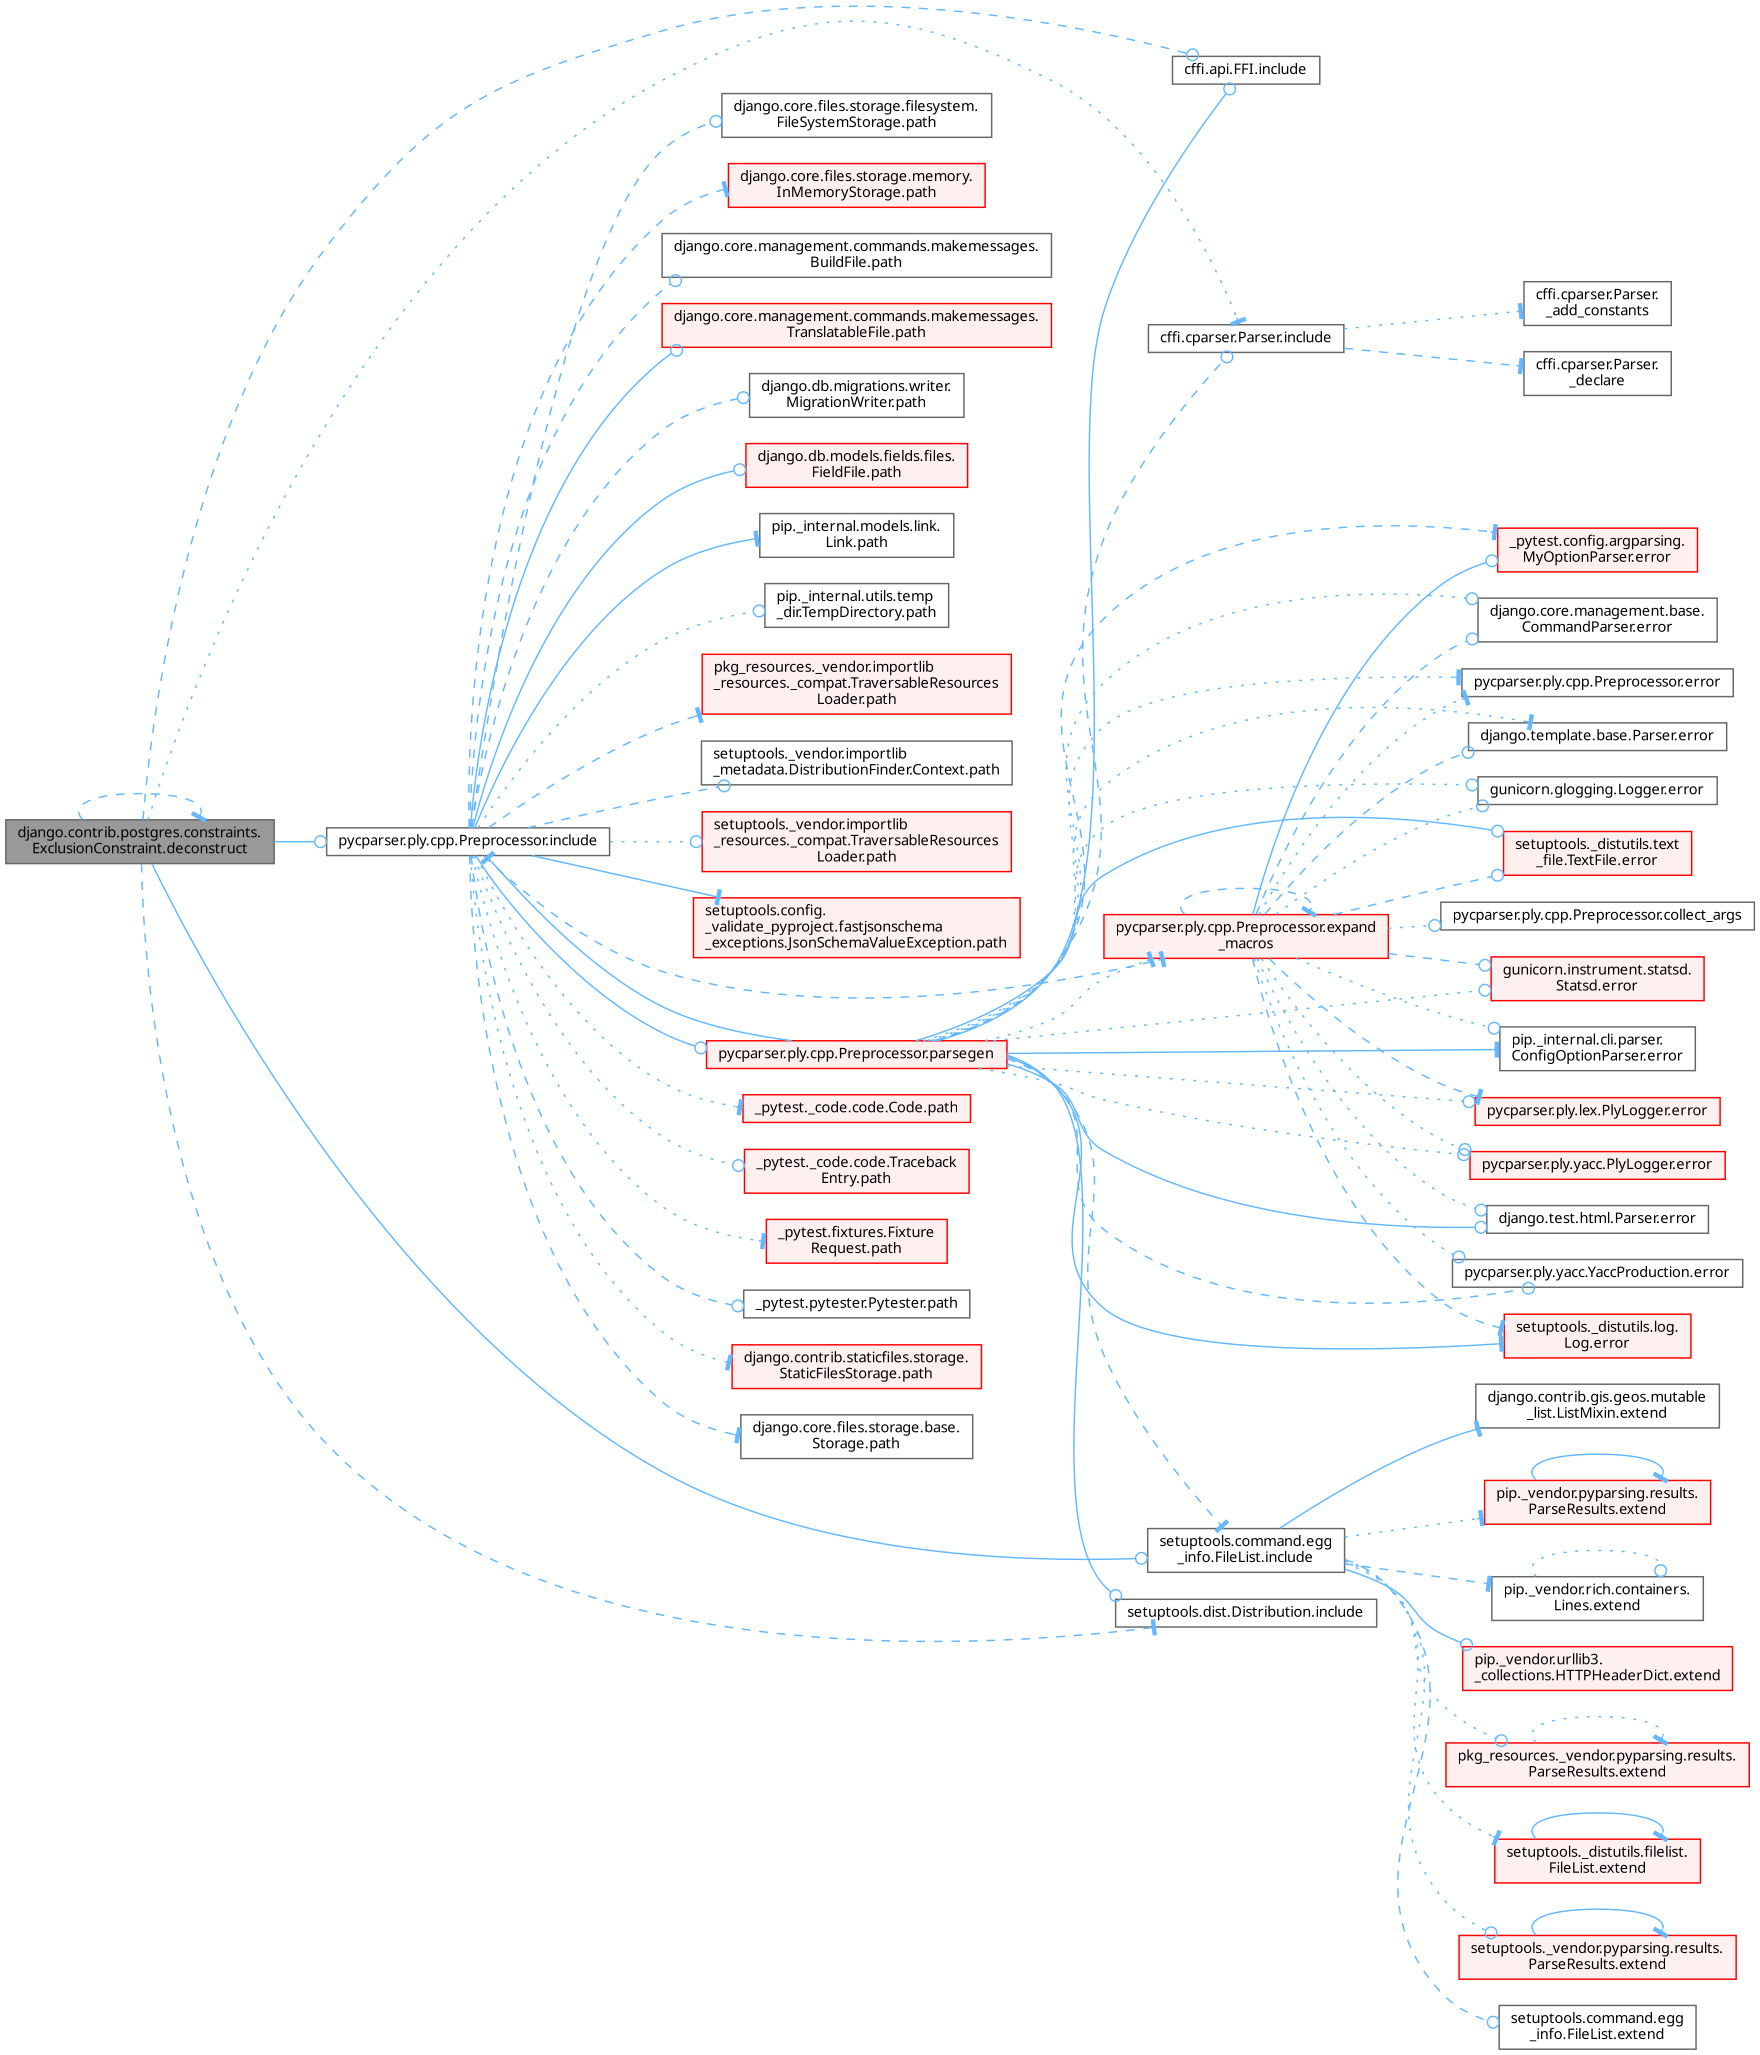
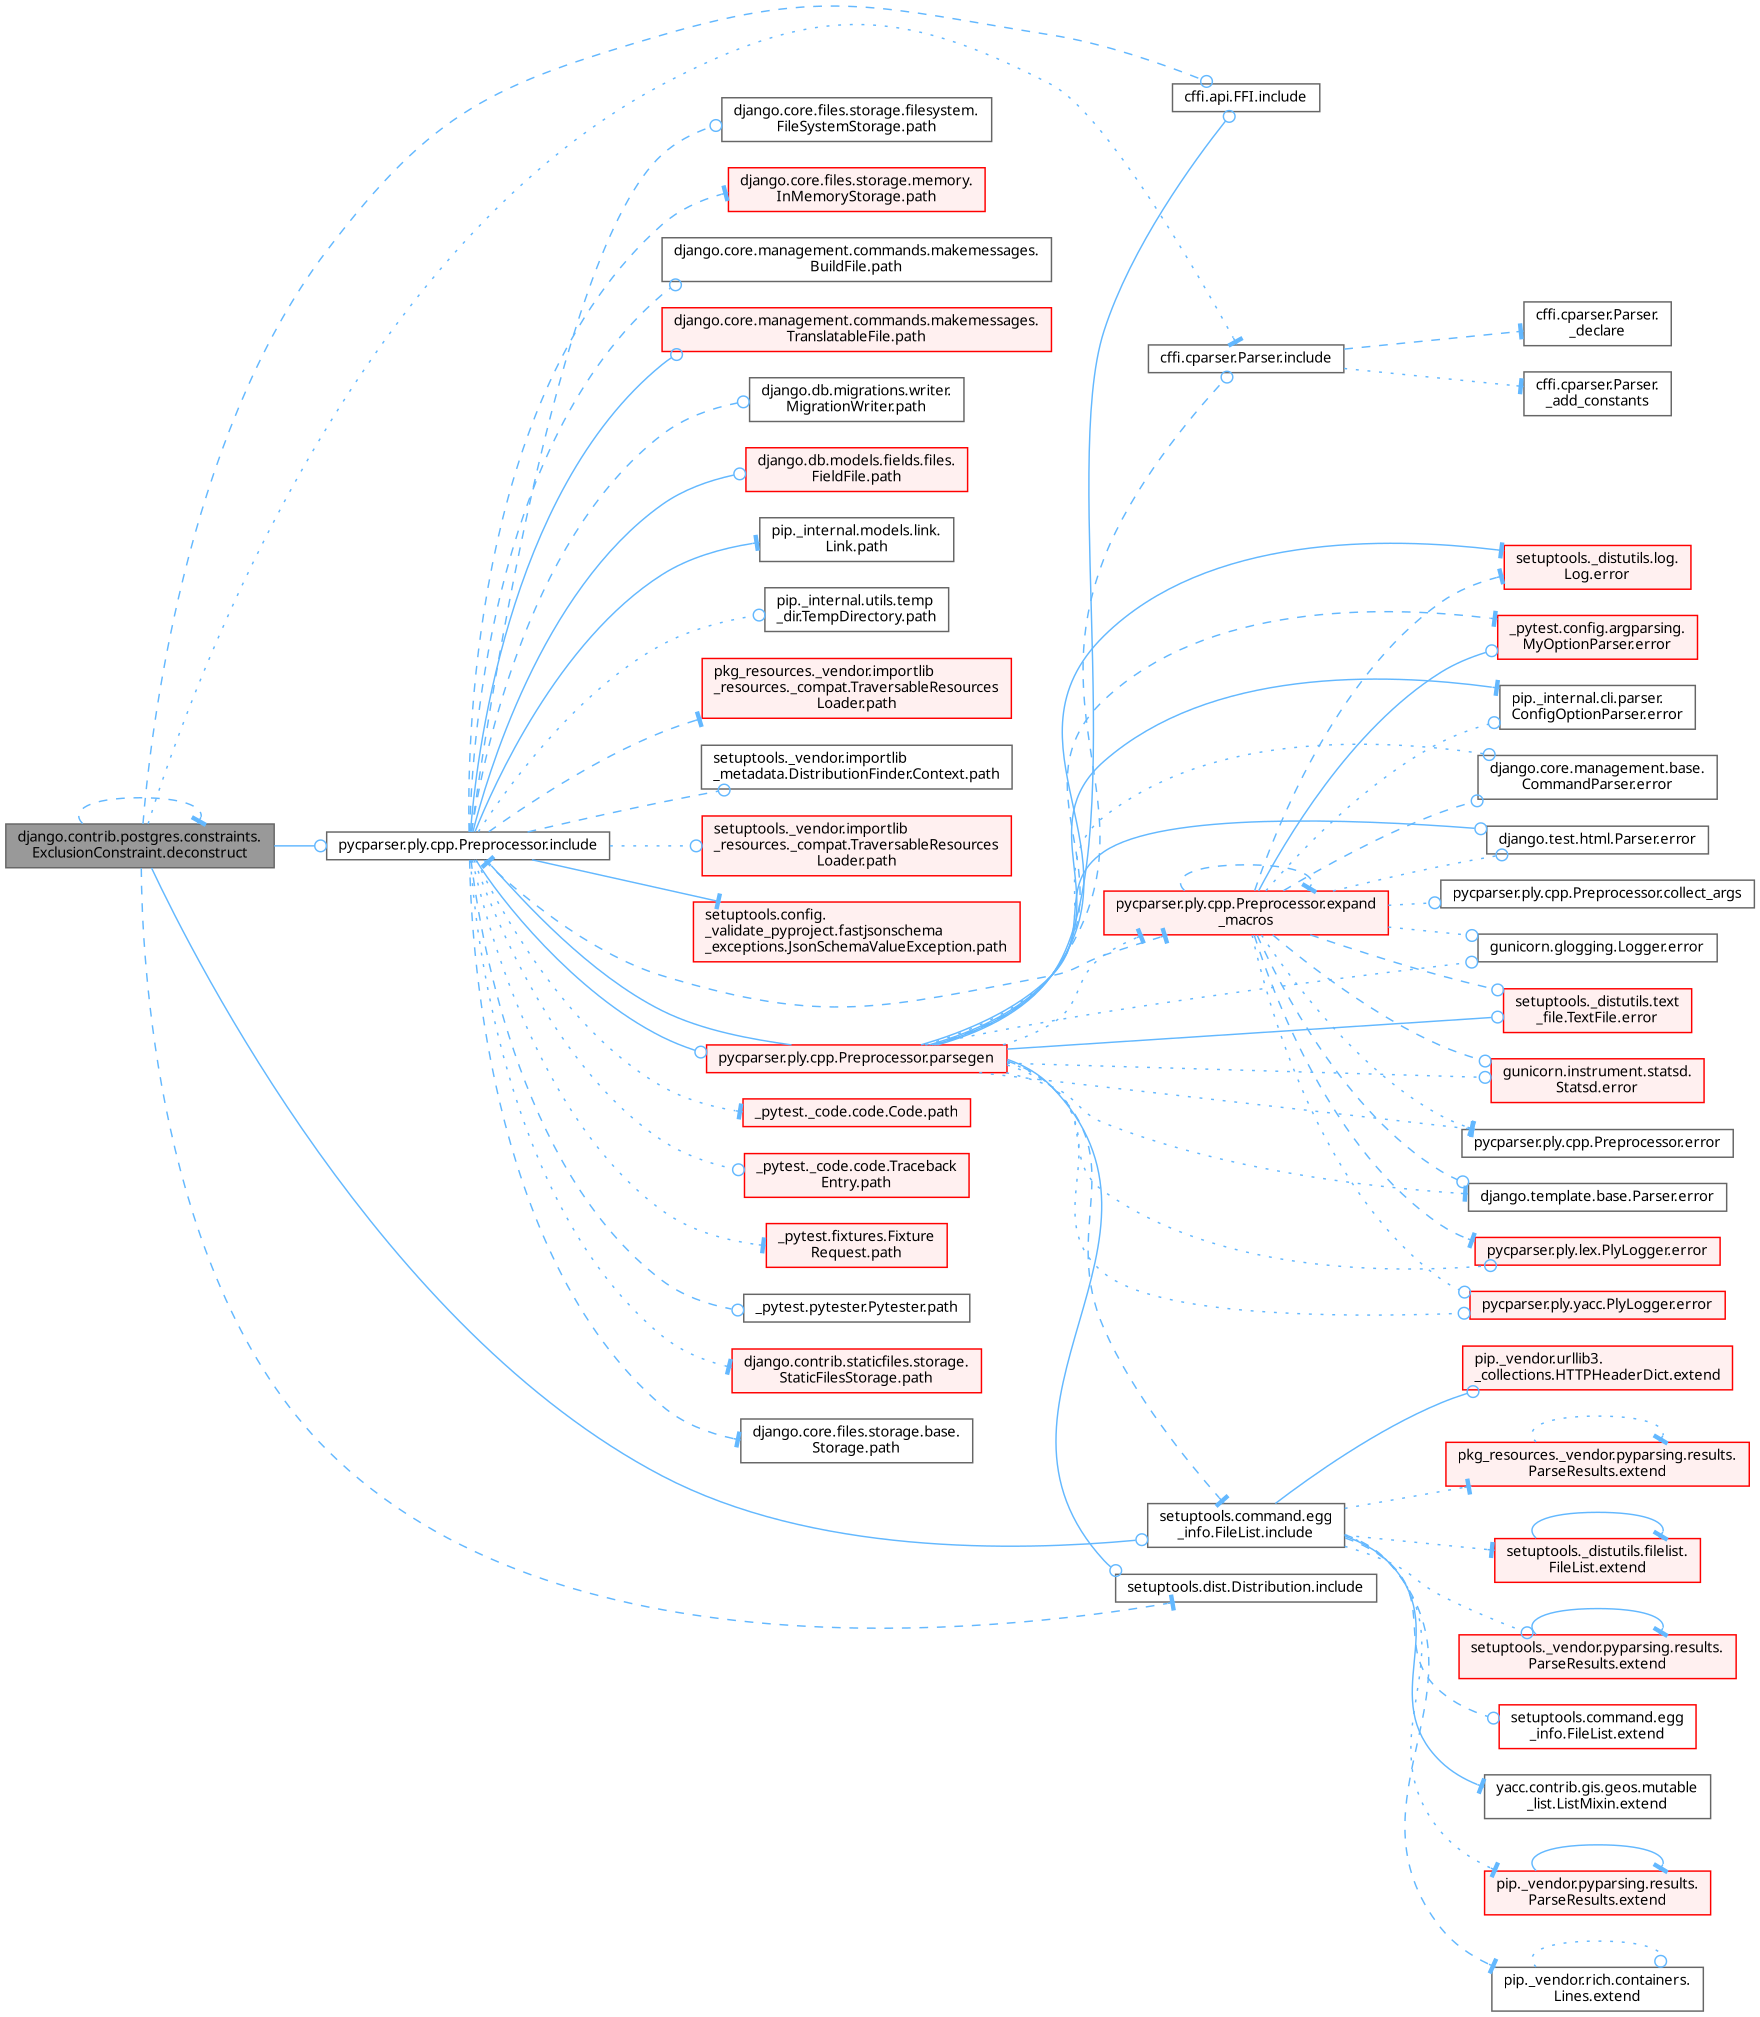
(1598, 1273) -> none
(1598, 1406) -> (1598, 1797)
(1439, 1702) -> (1404, 1498)
(1598, 2027) -> (1598, 1727)
